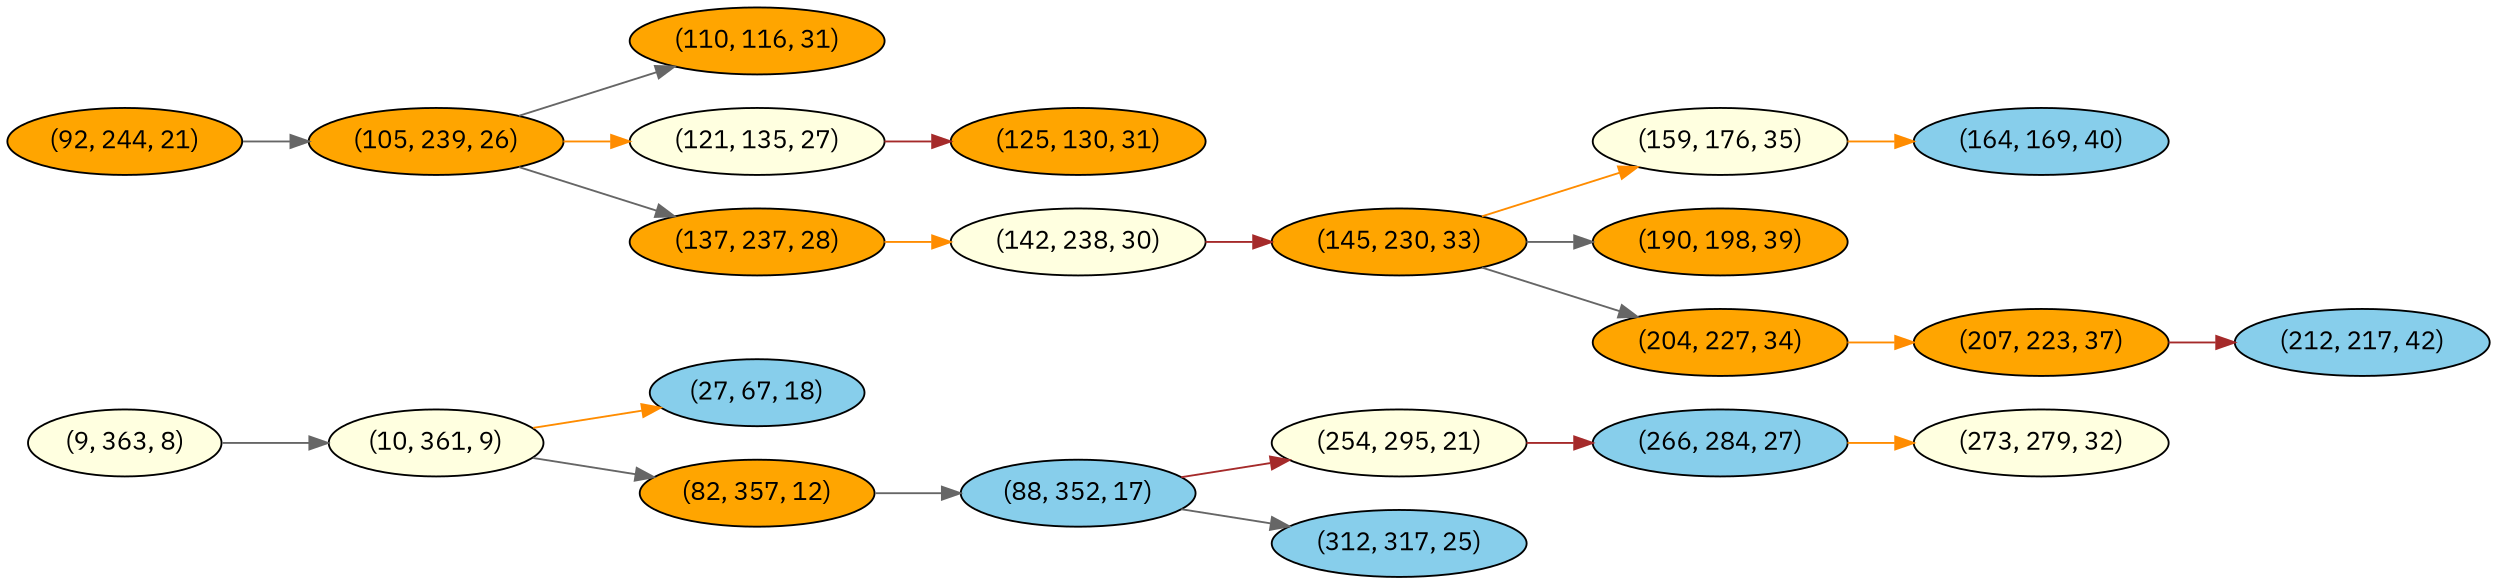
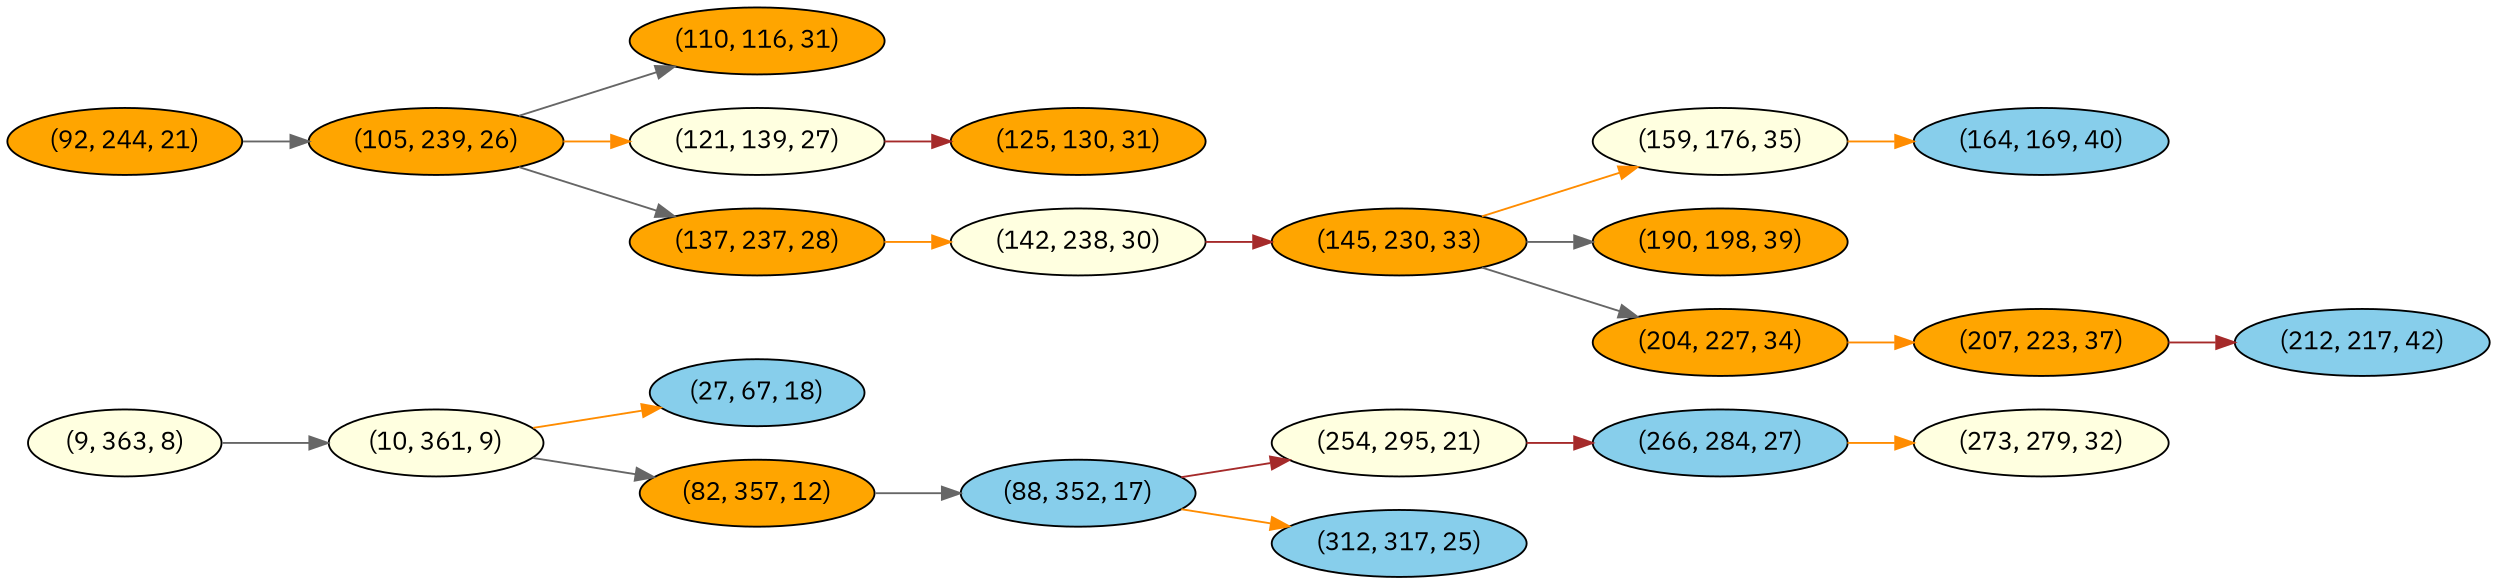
(757, 141) -> (757, 141)
(1226, 516) -> (1226, 516)
